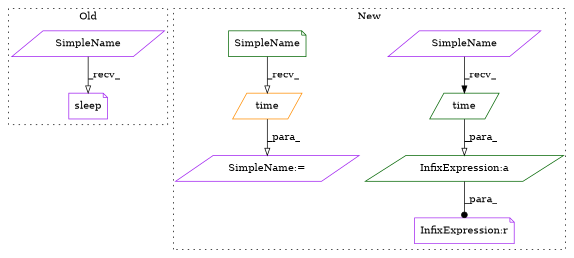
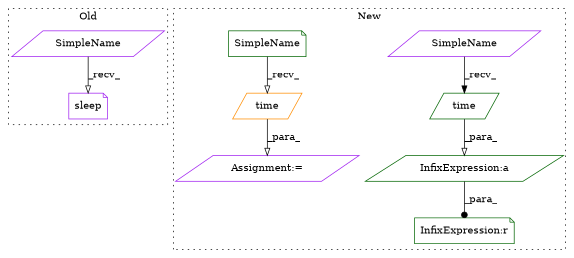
(267, 168) -> (267, 168)
(464, 231) -> (464, 231)
